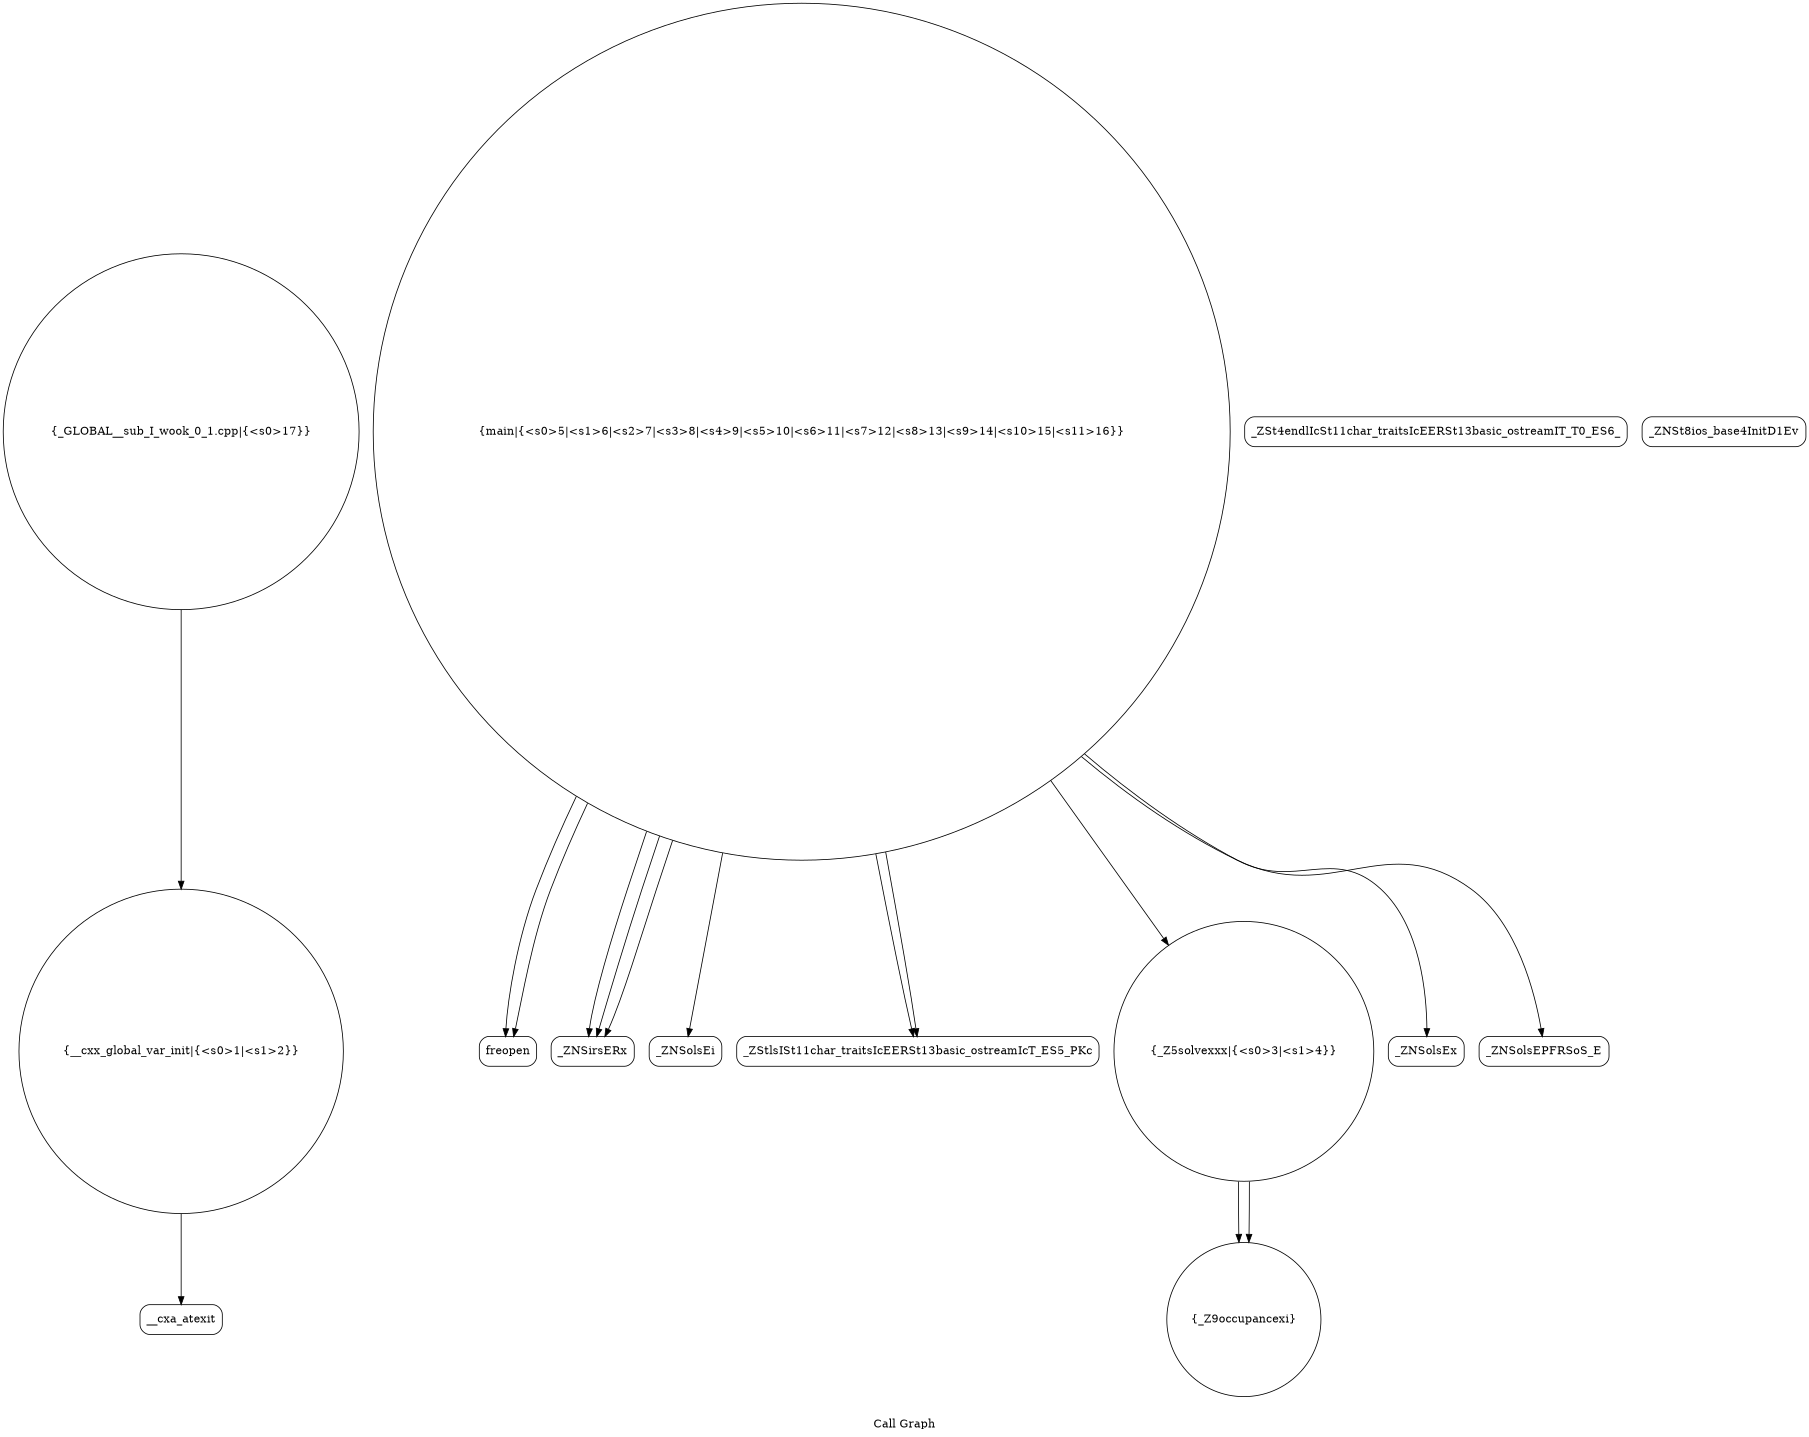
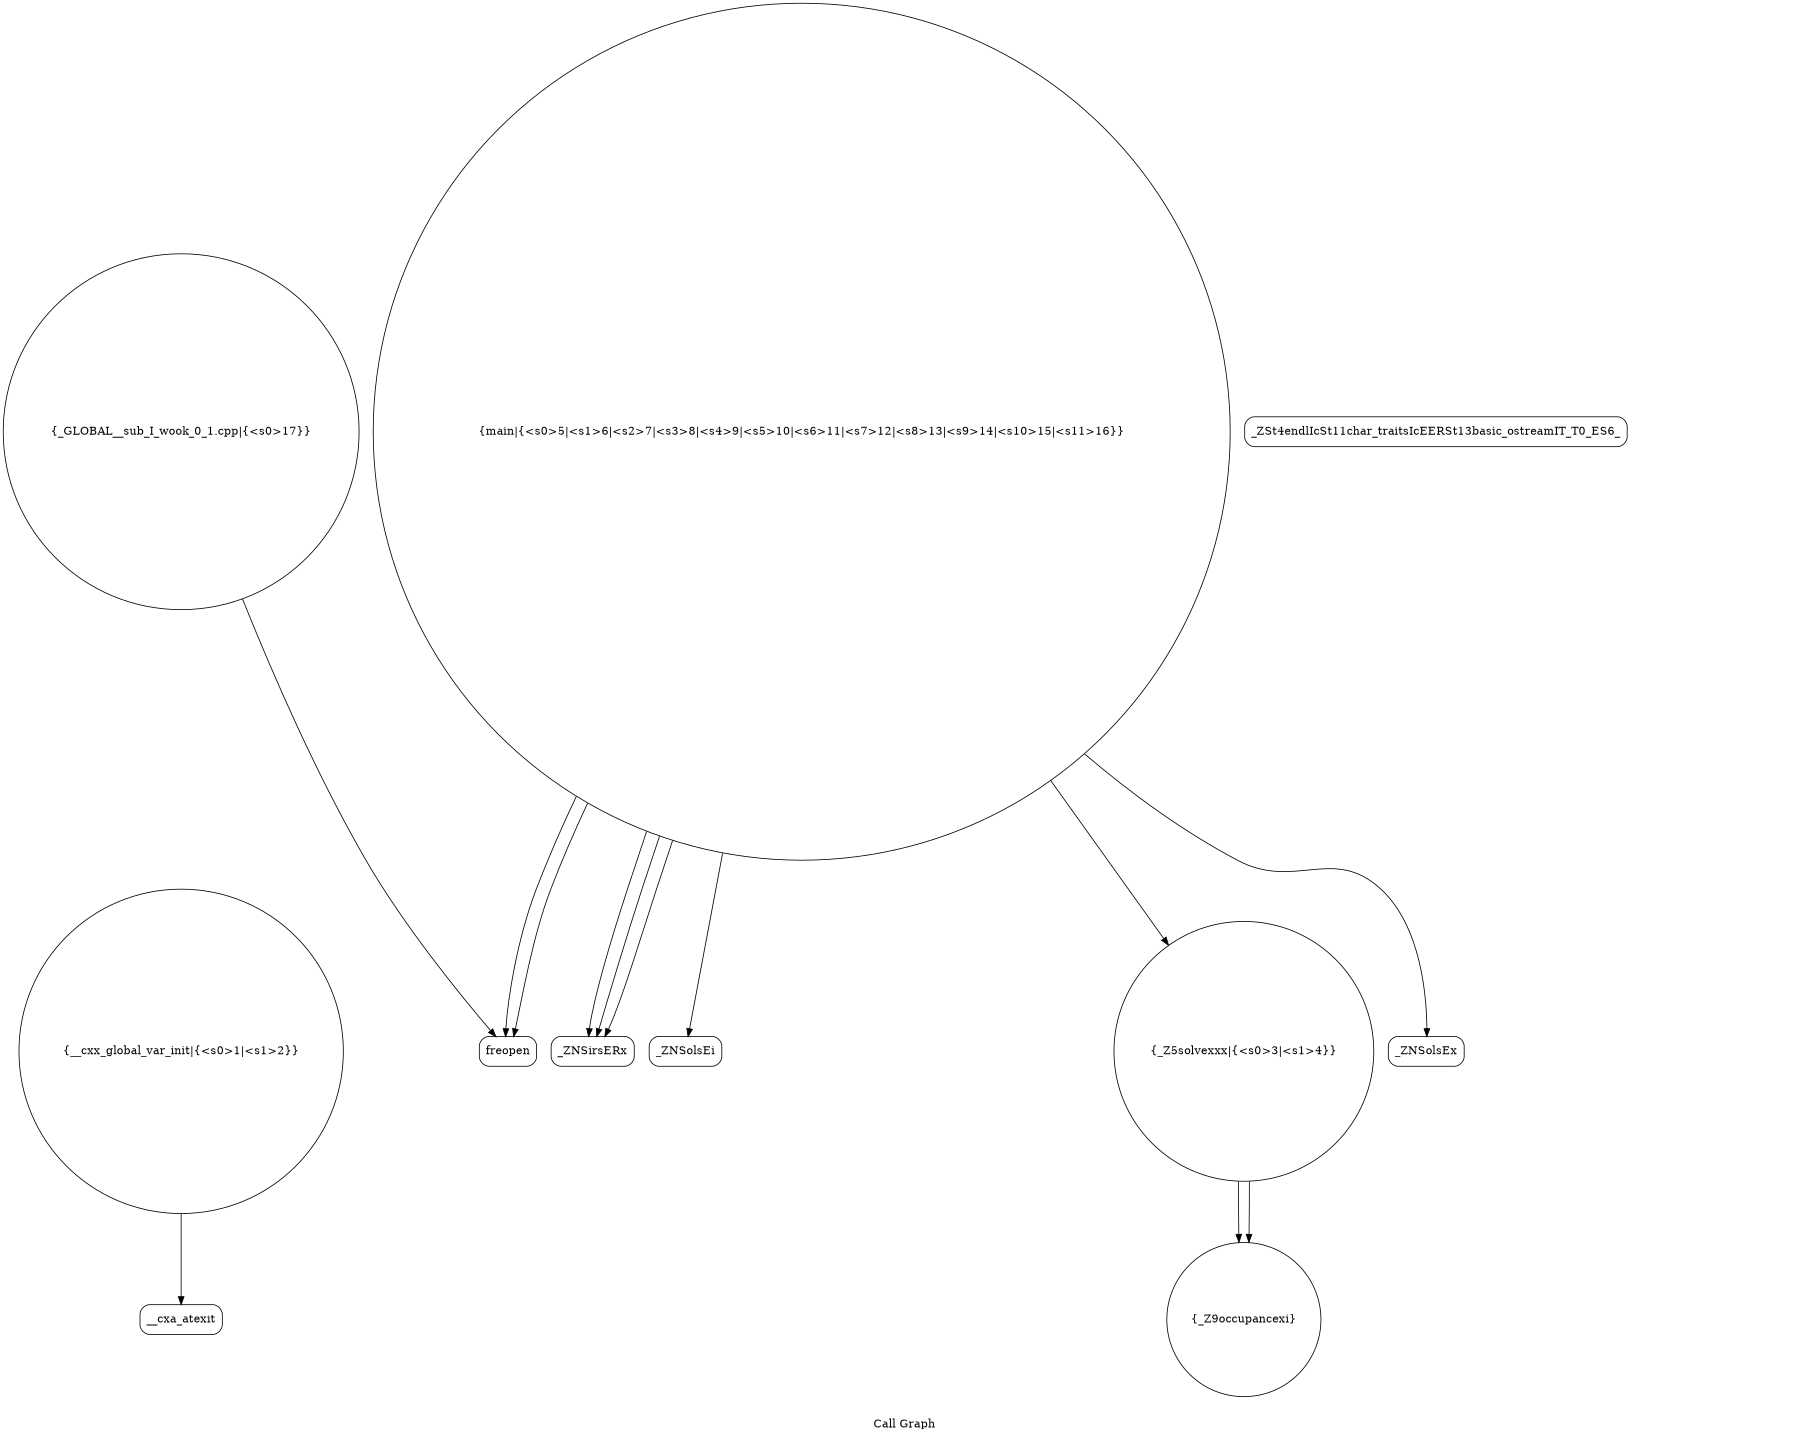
(1724, 432) -> none
(181, 745) -> (347, 826)
(918, 1051) -> none
(1544, 1051) -> none
